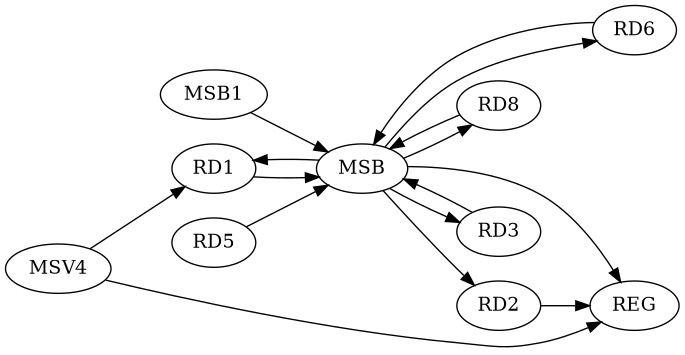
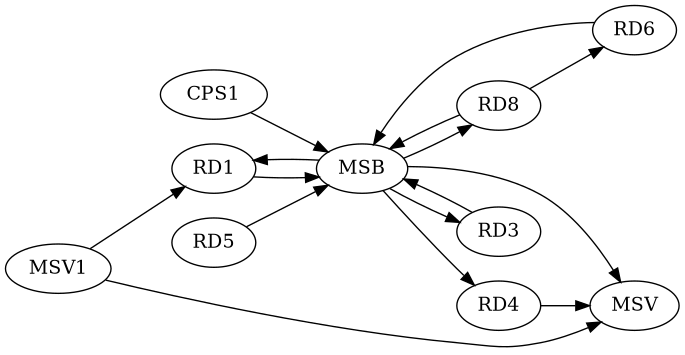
(472, 73) -> (560, 71)
(214, 95) -> (214, 95)
(58, 269) -> (58, 269)
(499, 306) -> (499, 306)
(635, 306) -> (635, 306)
